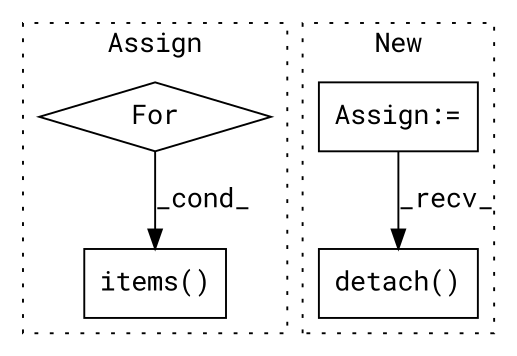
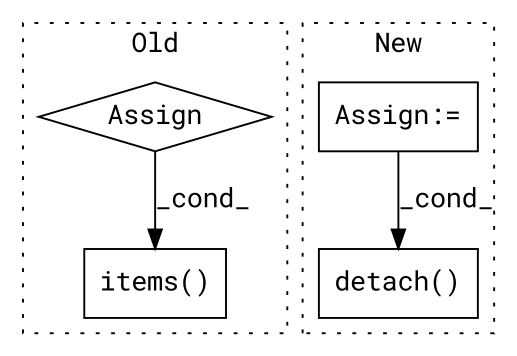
(155, 45) -> (155, 45)
(155, 117) -> (155, 117)
(446, 200) -> (446, 200)
